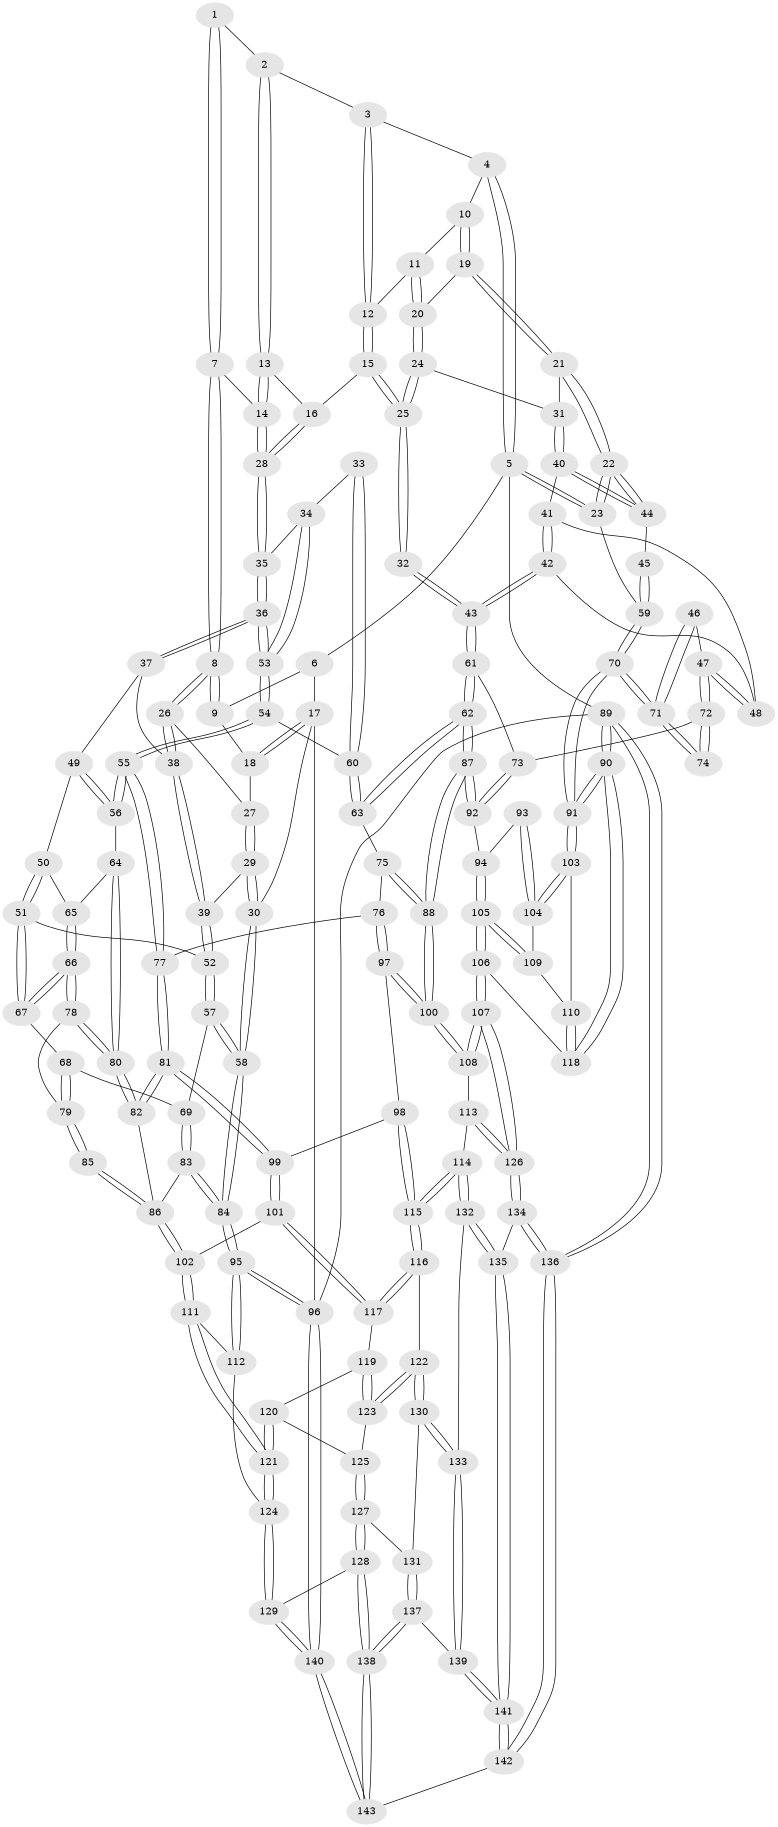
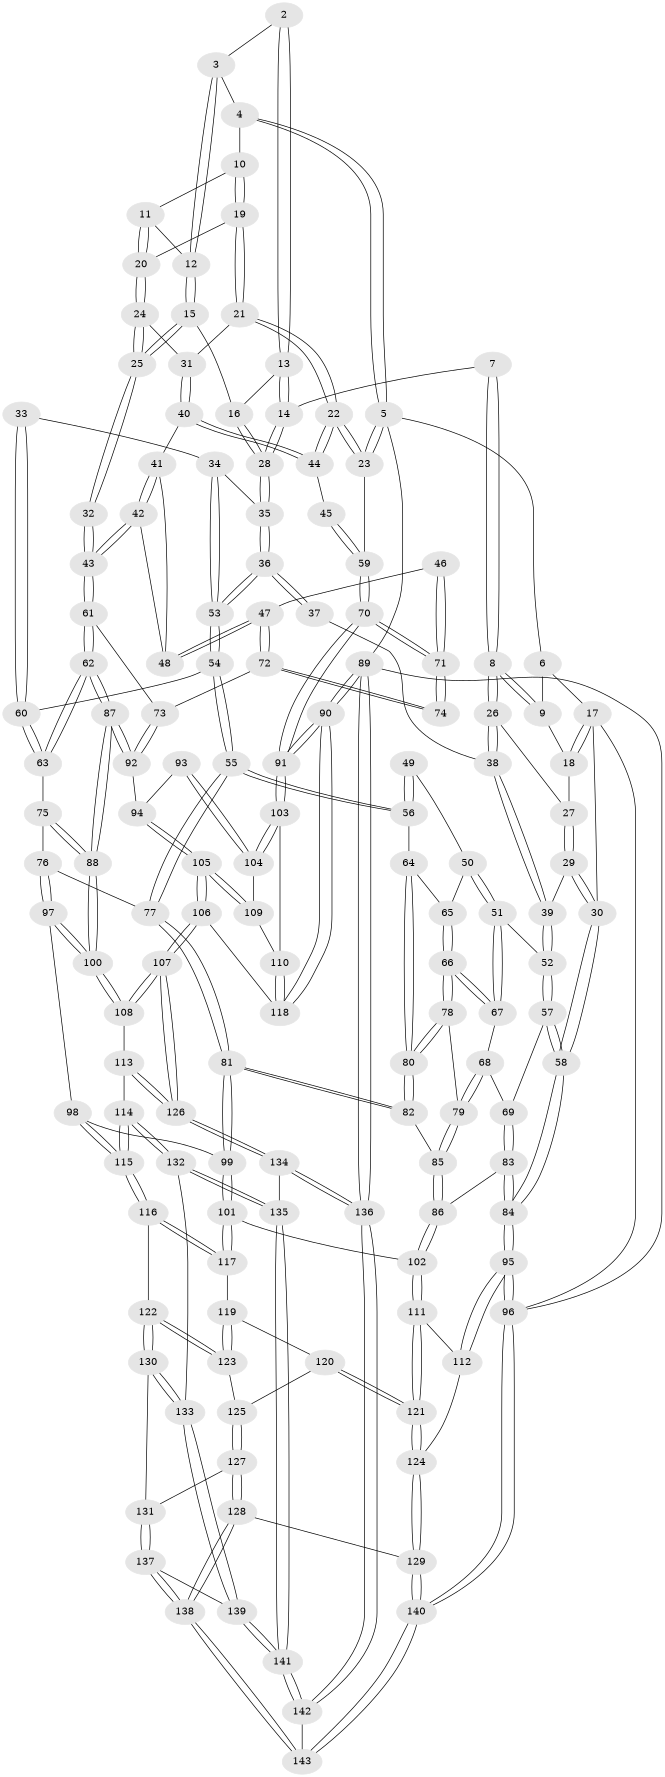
(215, 15) -> none
(110, 714) -> none
(146, 1163) -> (423, 1138)
